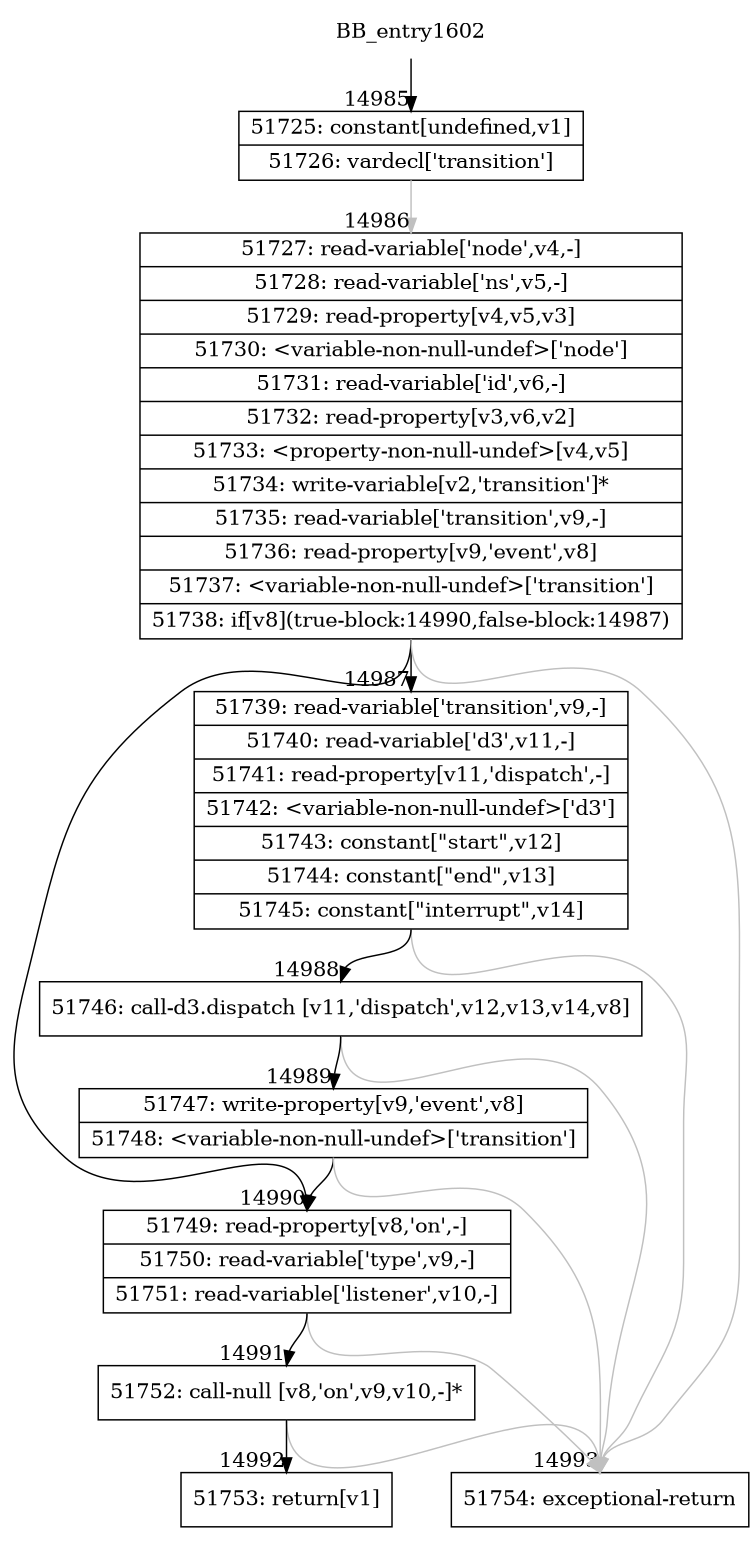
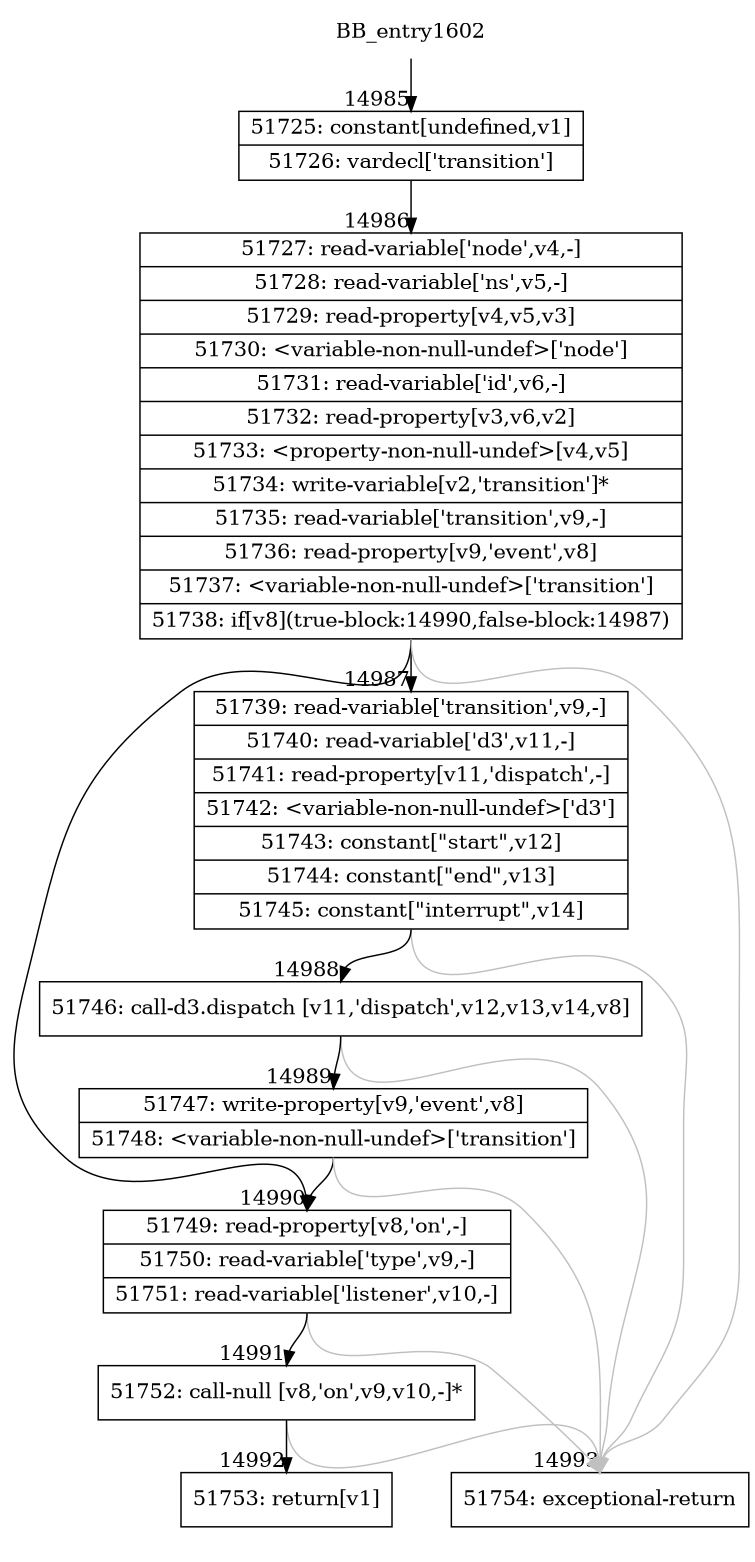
(411, 199) -> (411, 199)
